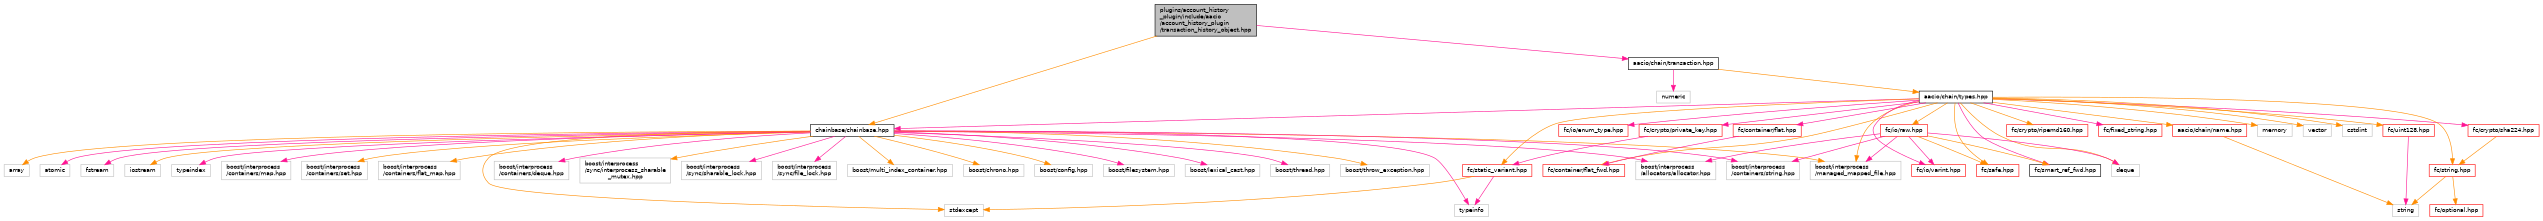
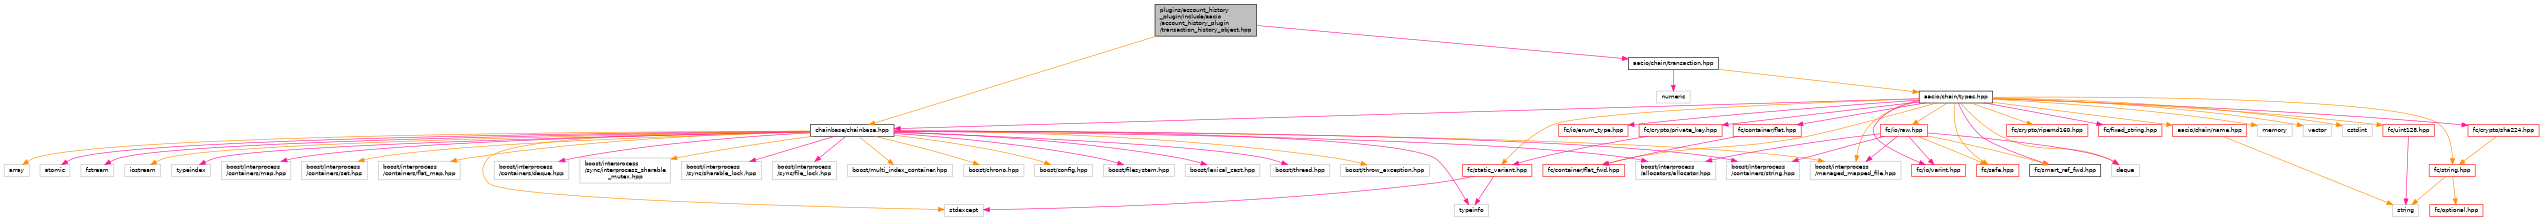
(1233, 201) -> (1233, 201)
